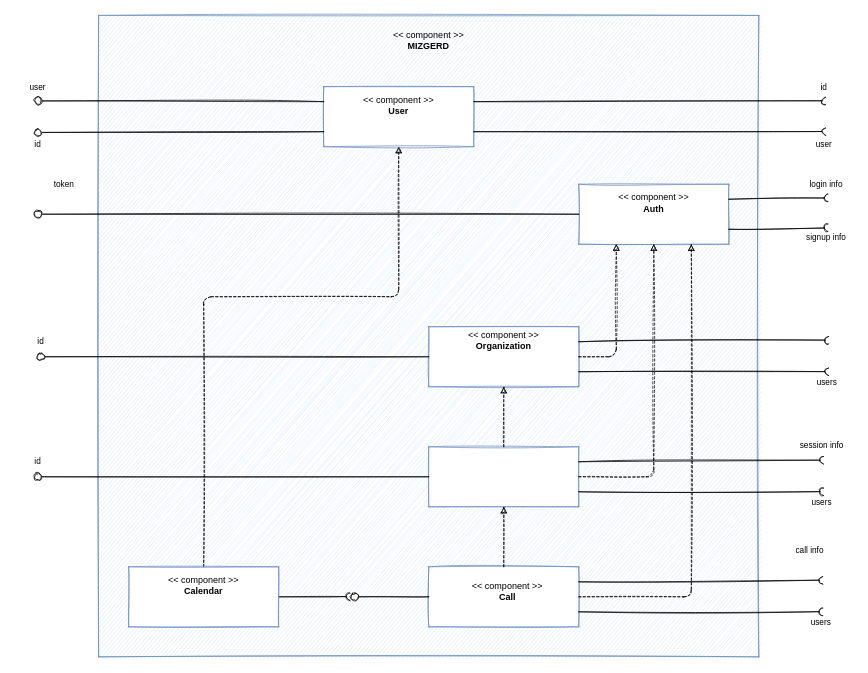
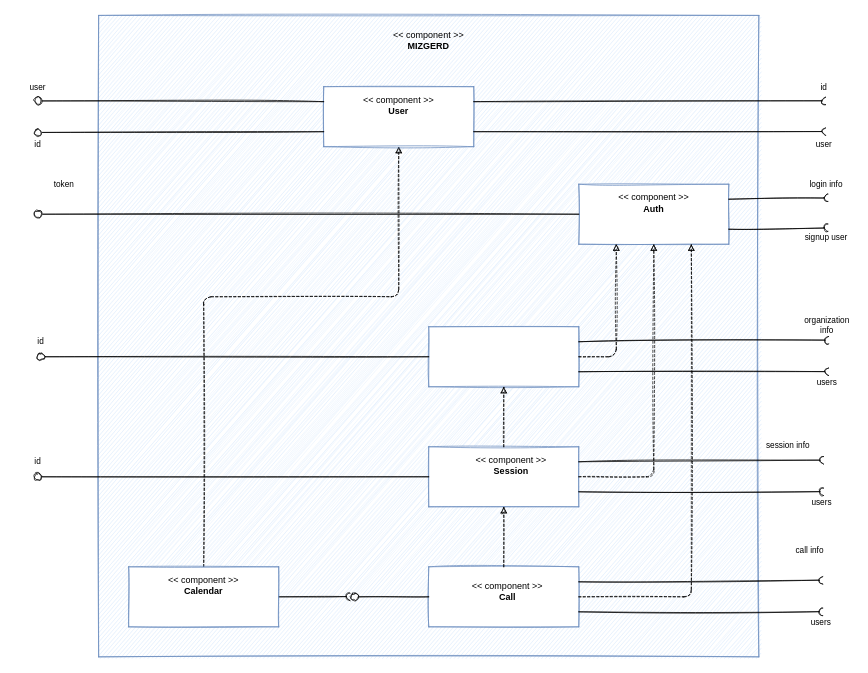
(826, 237) -> (826, 237)
none -> (827, 325)
(504, 340) -> none
(821, 445) -> (788, 445)
none -> (511, 465)
